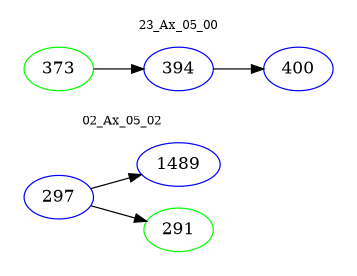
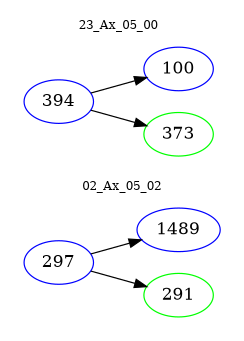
(113, 69) -> (113, 116)
(298, 69) -> (179, 69)
